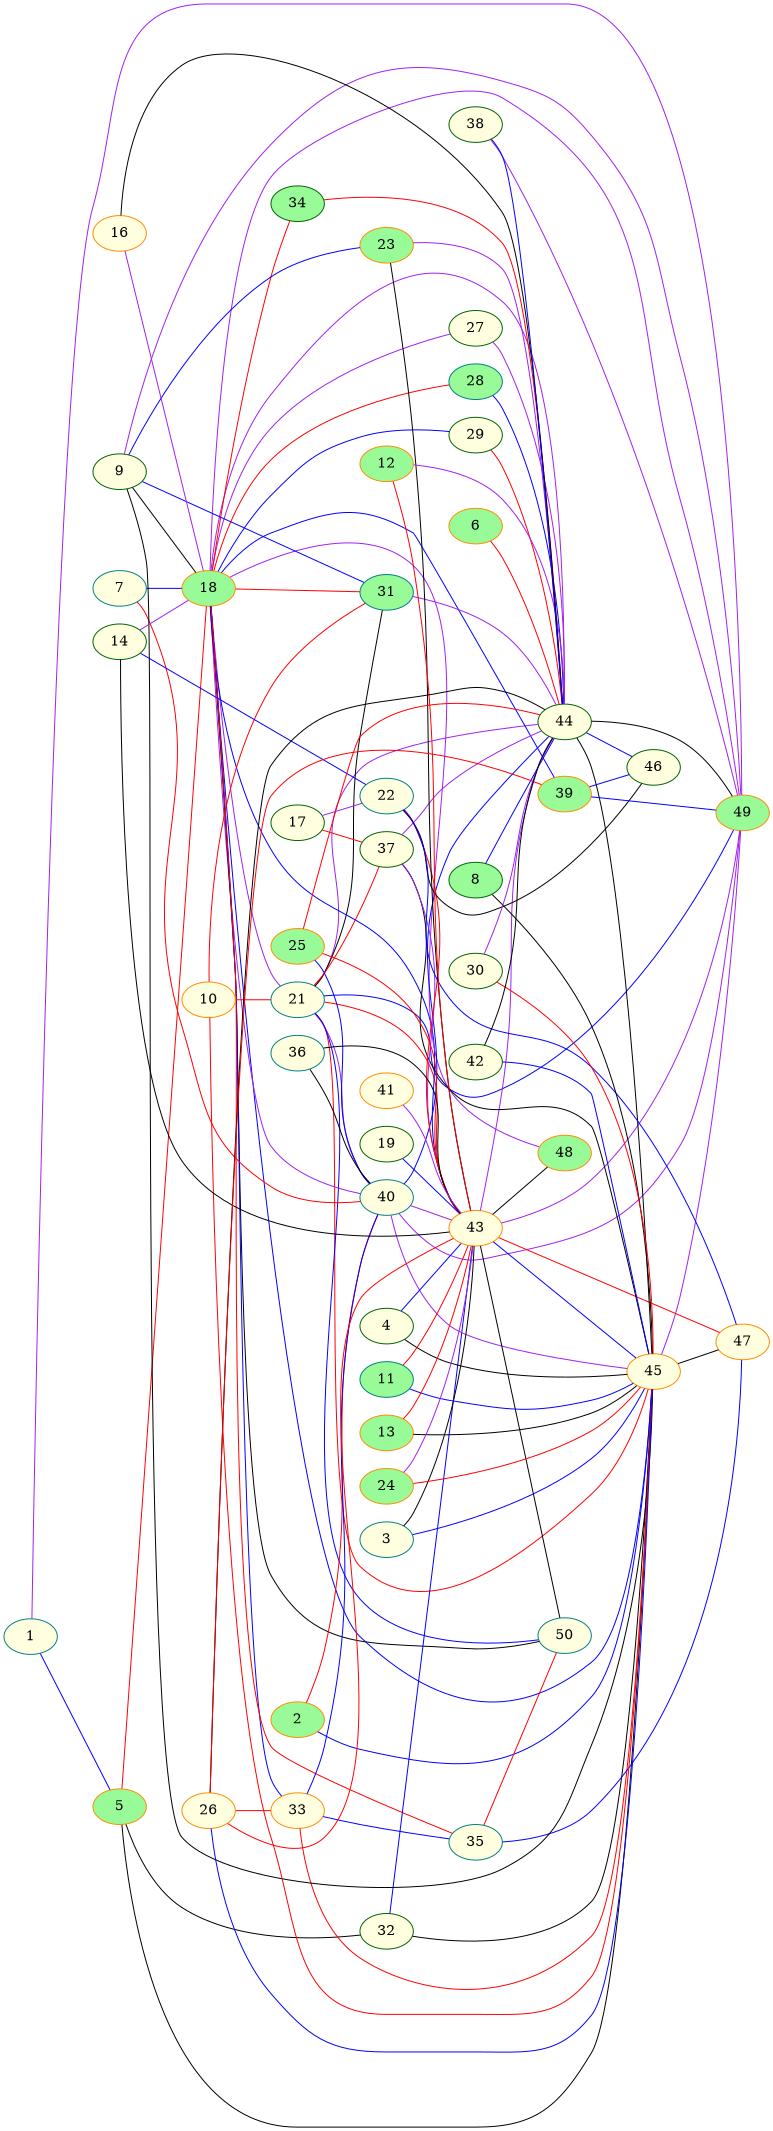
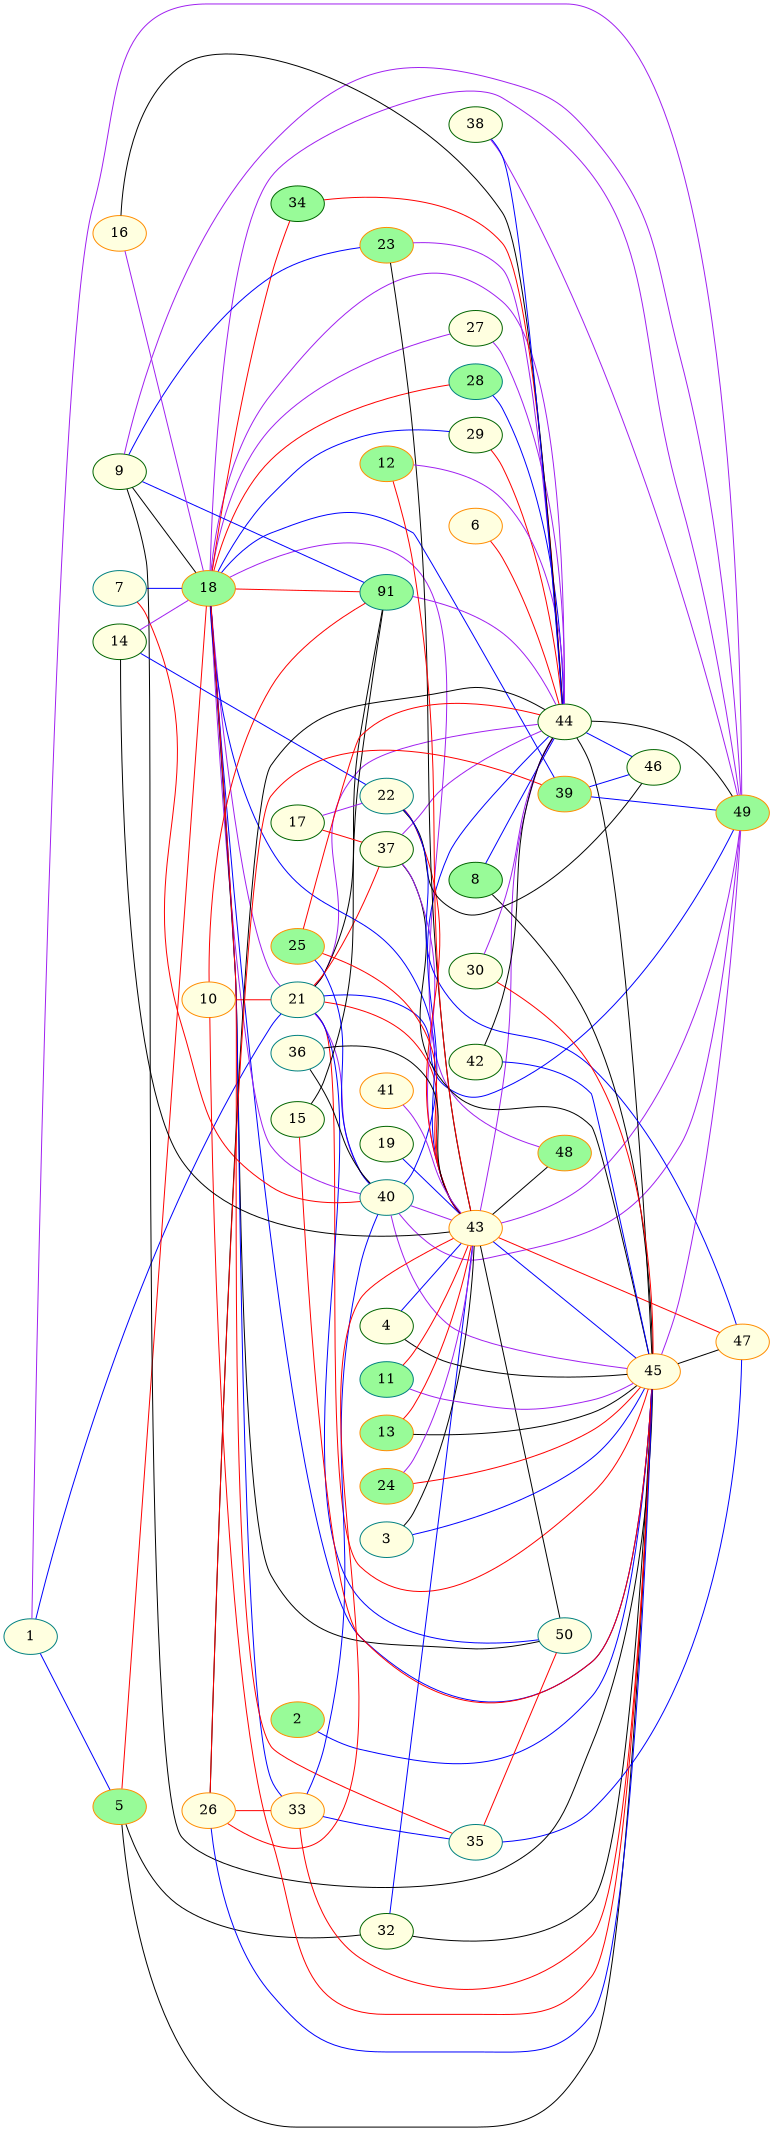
(476, 526) -> (476, 526)
(387, 592) -> (387, 592)
none -> (298, 1119)
none -> (134, 1306)
(522, 1409) -> (522, 1409)
(338, 1570) -> none
